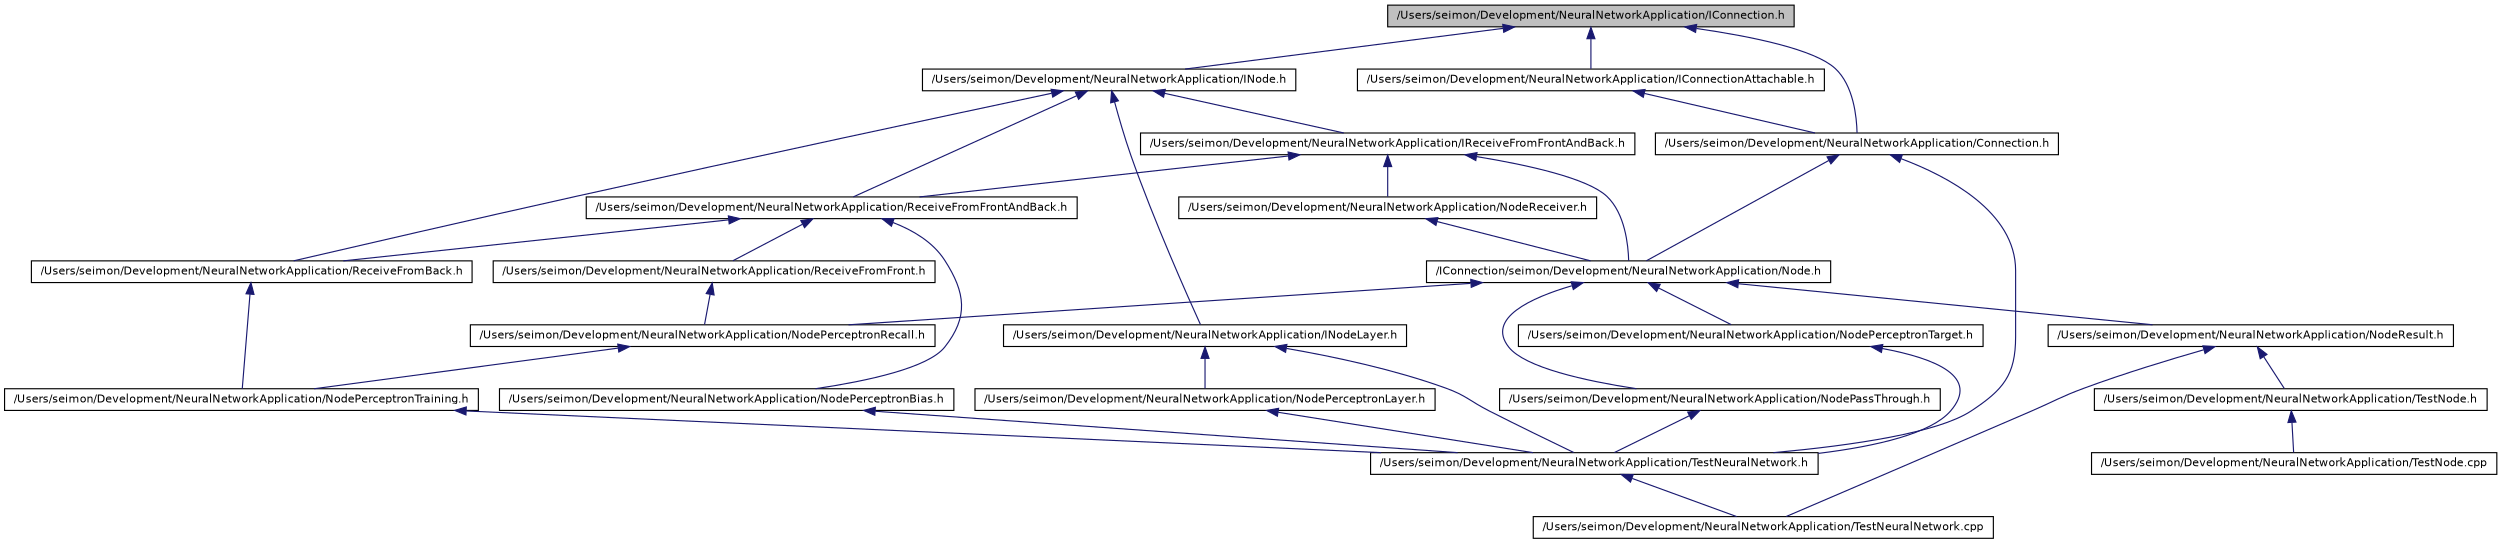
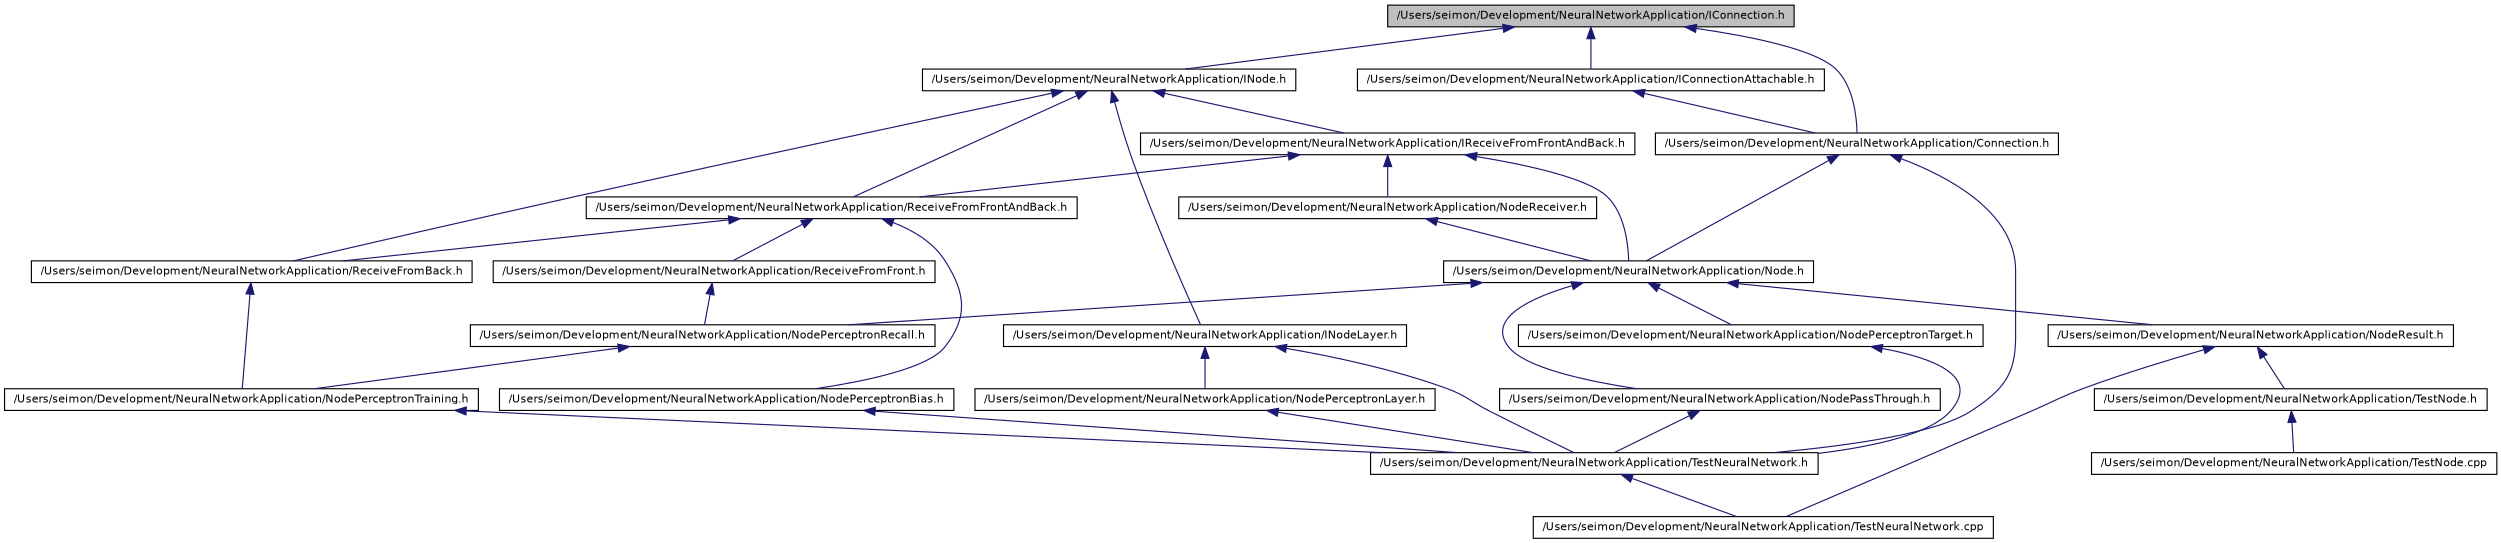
(1629, 272) -> (1629, 272)
